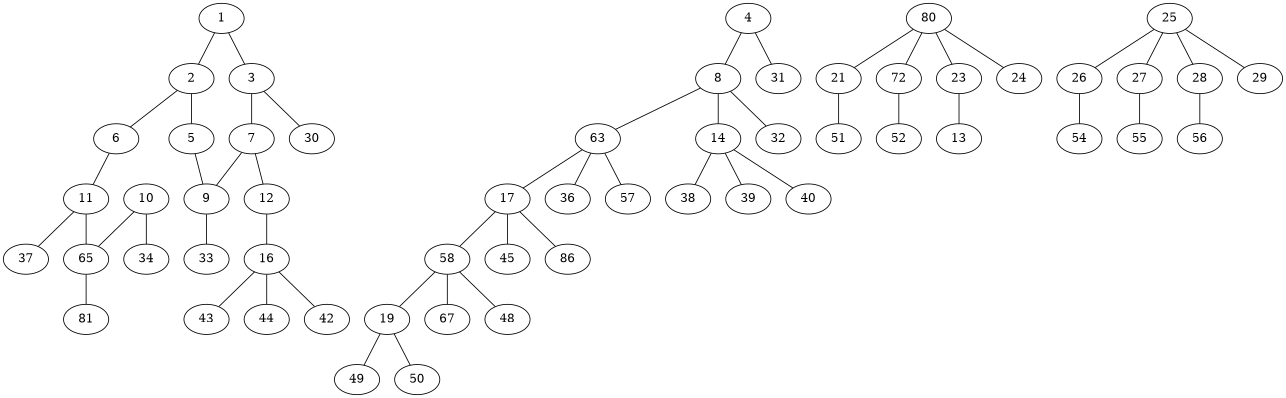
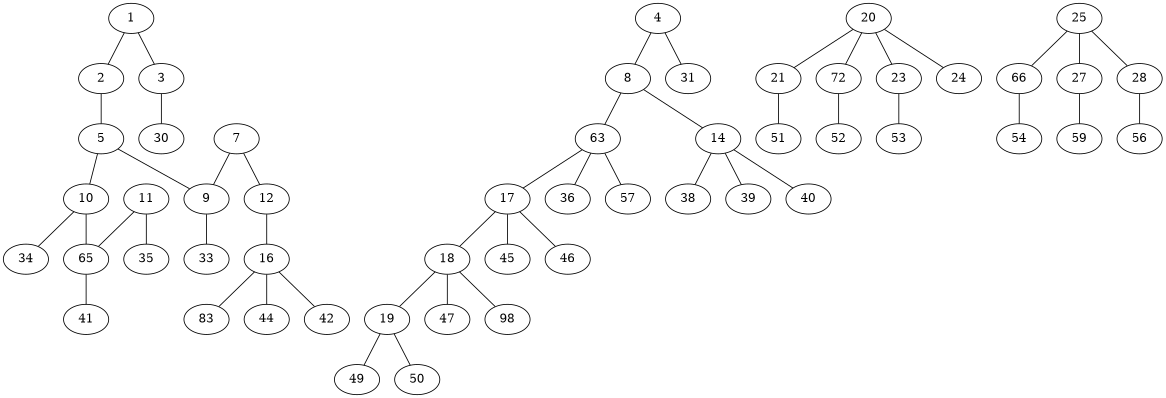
(929, 18) -> (869, 18)
(1079, 79) -> (1019, 79)
(1260, 79) -> none
(252, 109) -> none
(116, 139) -> none
(778, 139) -> none
(959, 139) -> (899, 139)
(1140, 139) -> (1079, 139)
none -> (94, 169)
(26, 259) -> (146, 259)
(447, 259) -> (447, 259)
(568, 259) -> (568, 259)
(86, 319) -> (86, 319)
(207, 319) -> (207, 319)
(447, 319) -> (447, 319)
(508, 319) -> (508, 319)
